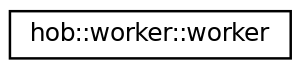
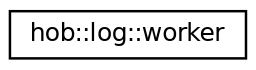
(150, 35) -> (128, 35)
